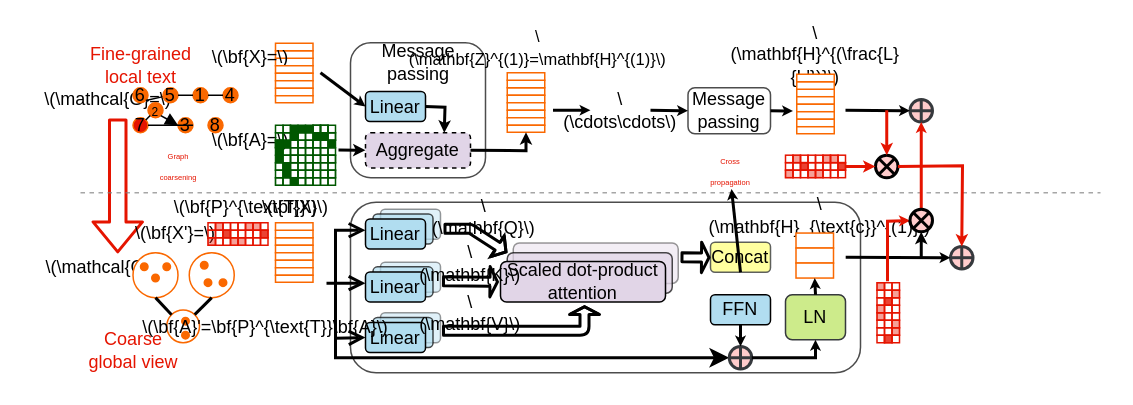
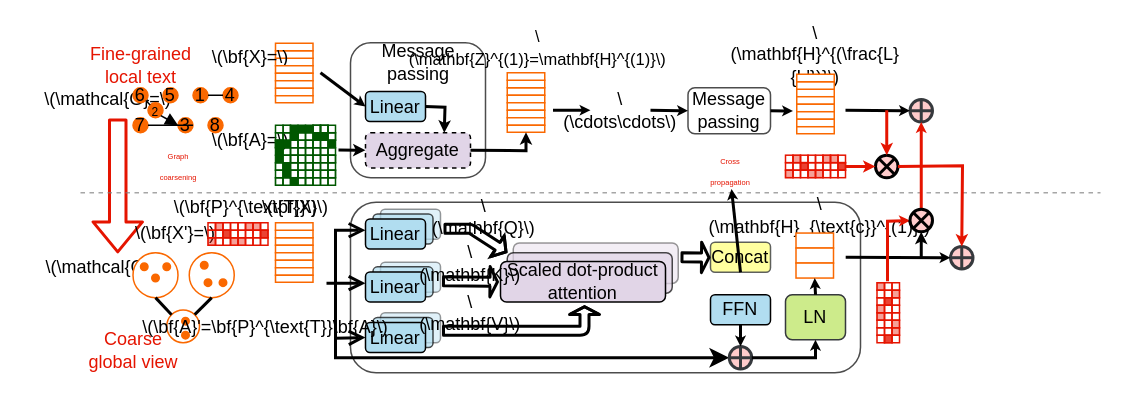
(185, 95) -> none
(154, 99) -> (148, 103)
(148, 118) -> none
(140, 125) -> (140, 125)
